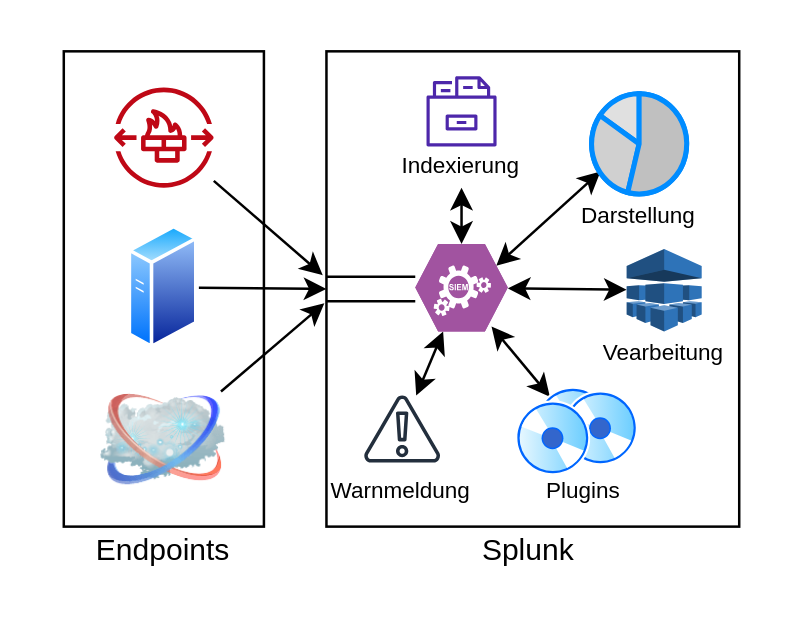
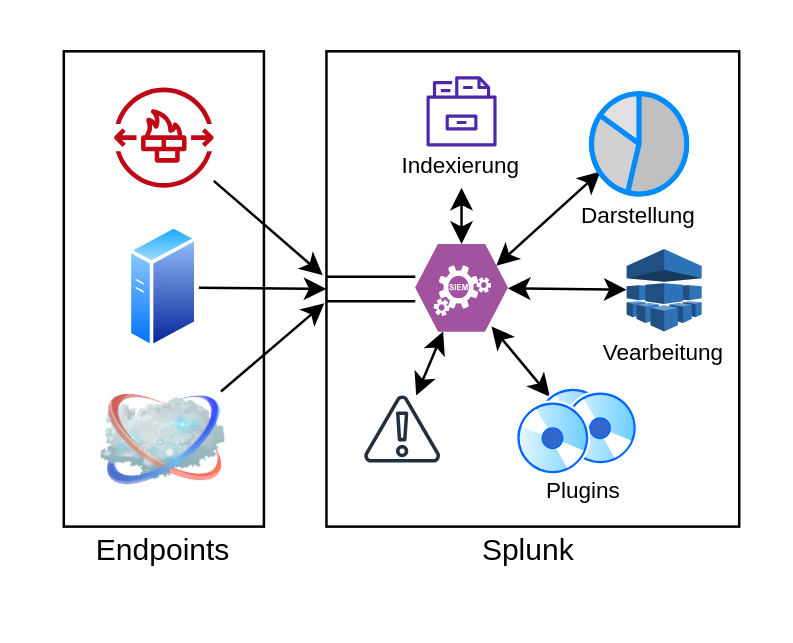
(402, 488) -> none
